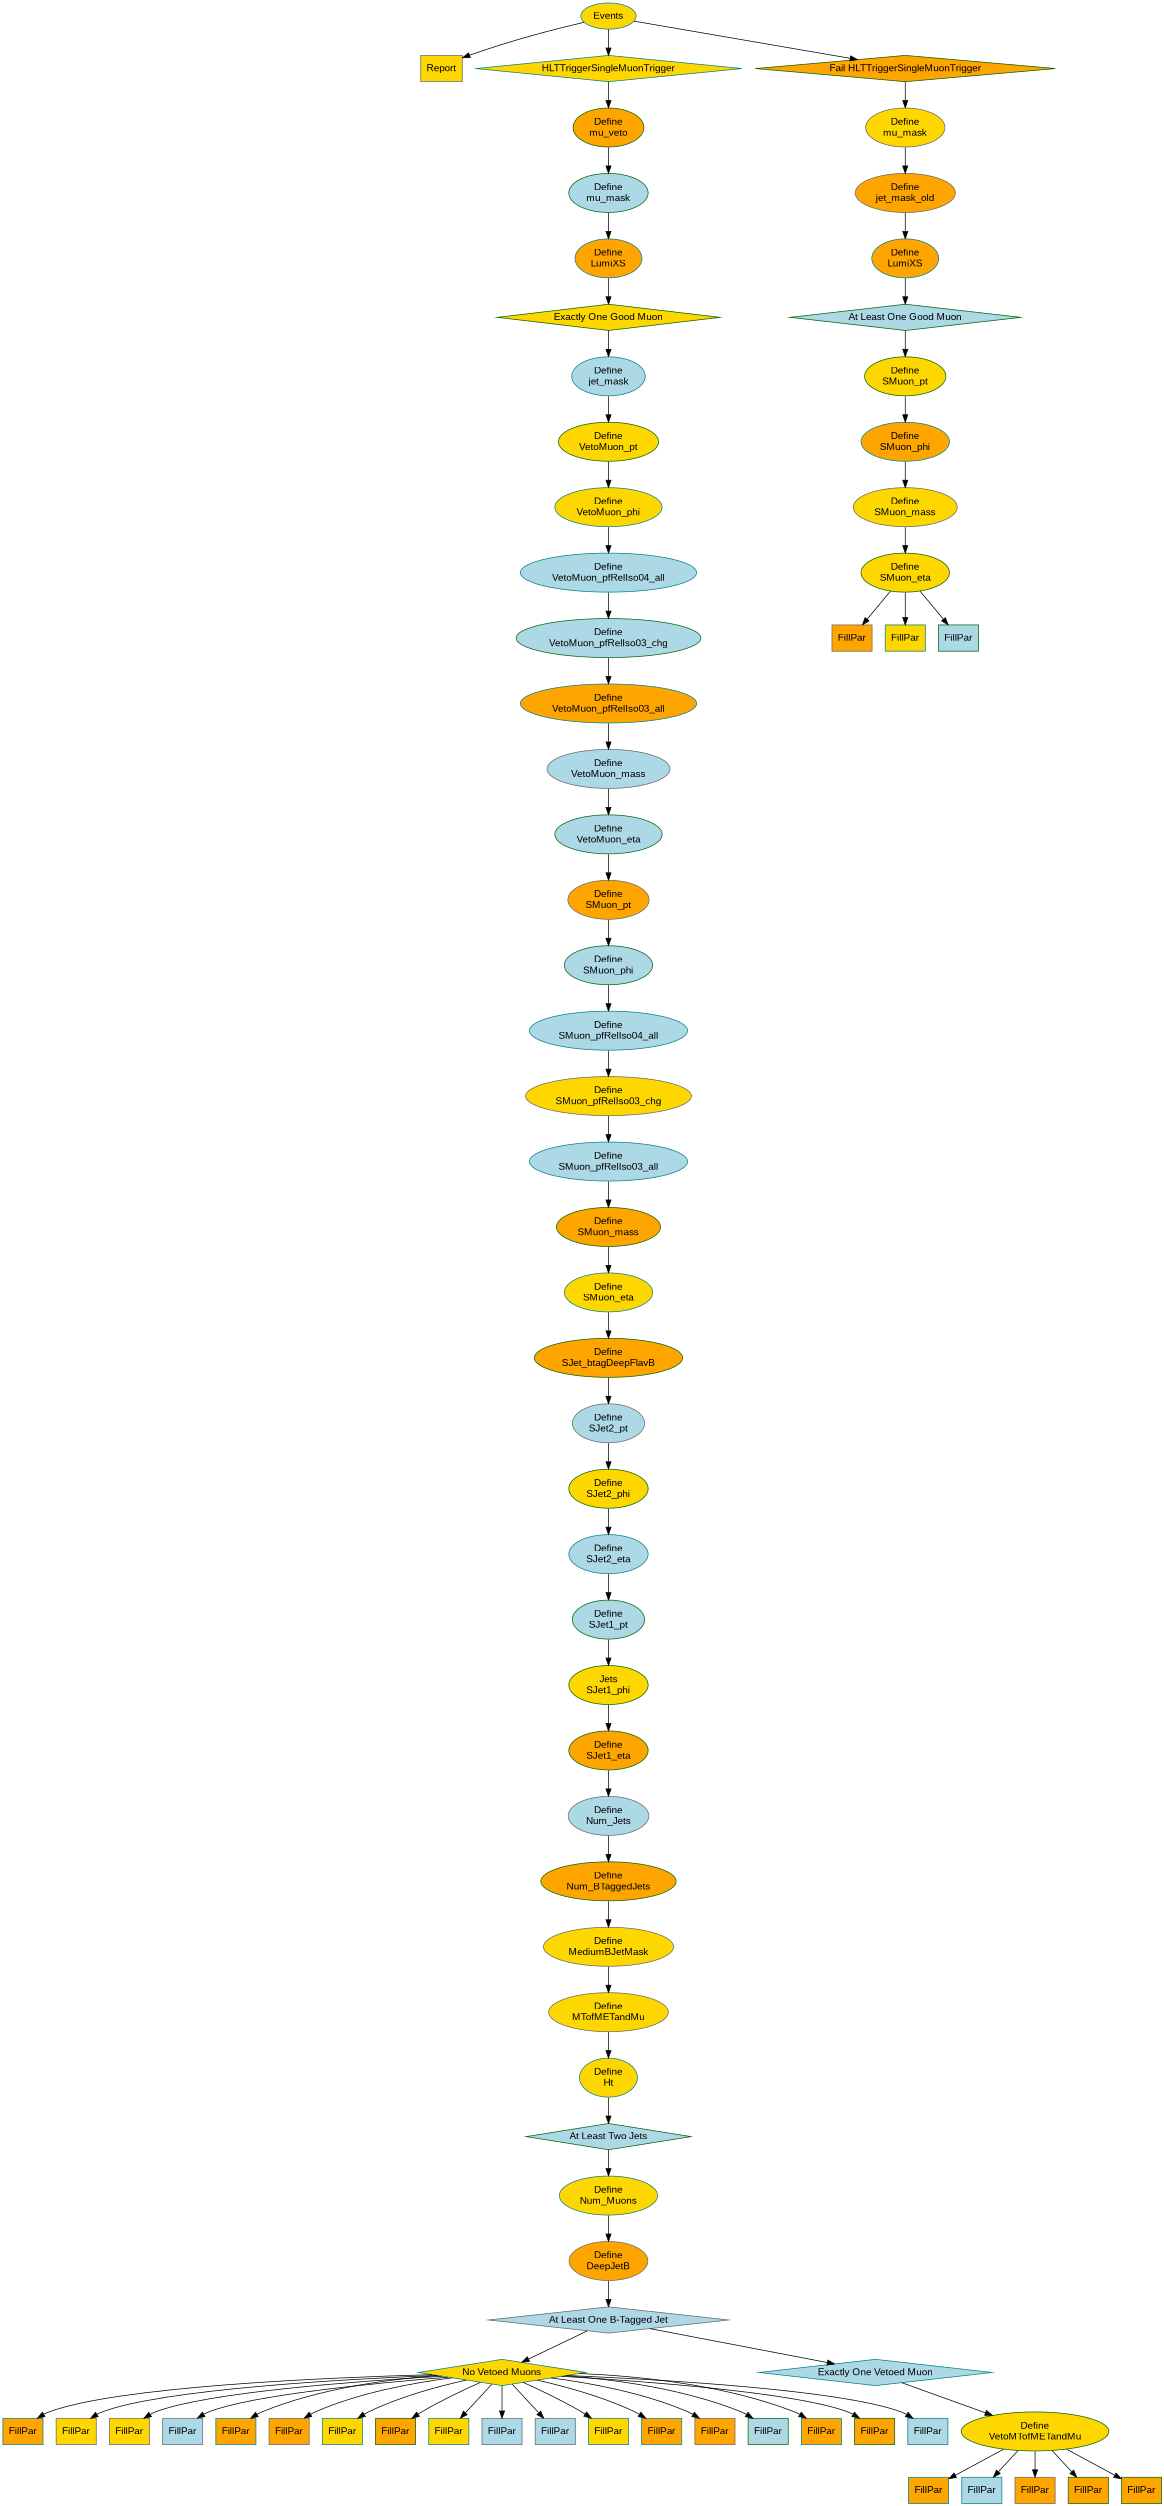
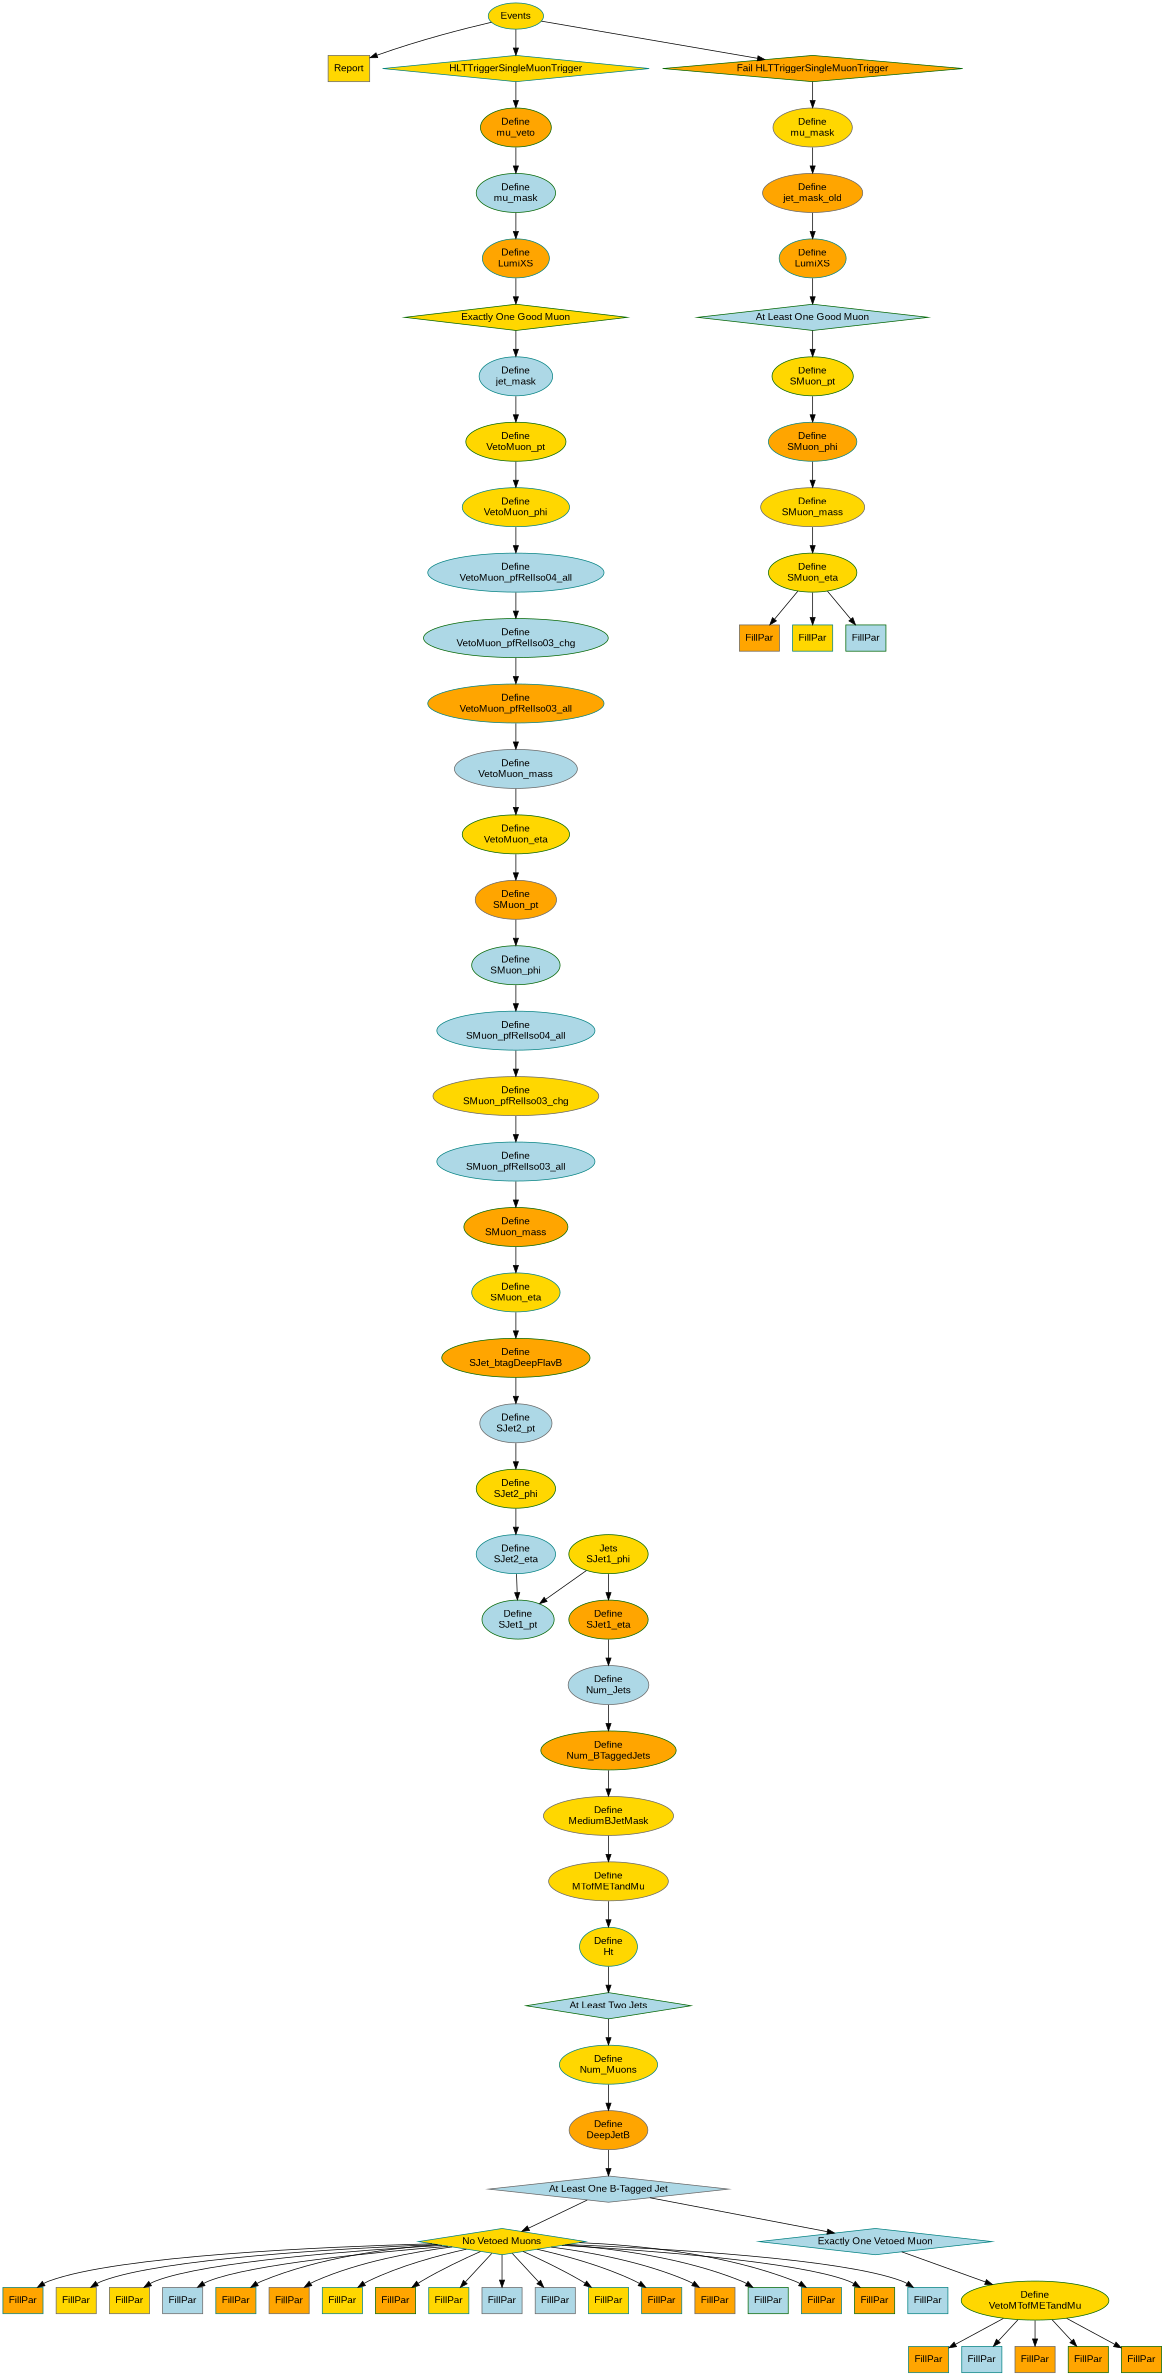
(608, 834) -> (516, 834)
(608, 1649) -> (566, 1585)
